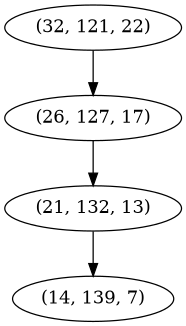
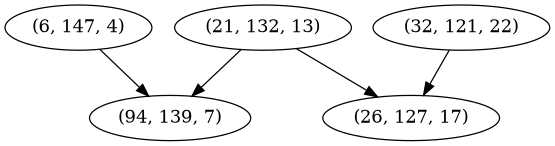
none -> (78, 28)
(93, 157) -> (331, 69)
(93, 299) -> (170, 118)
